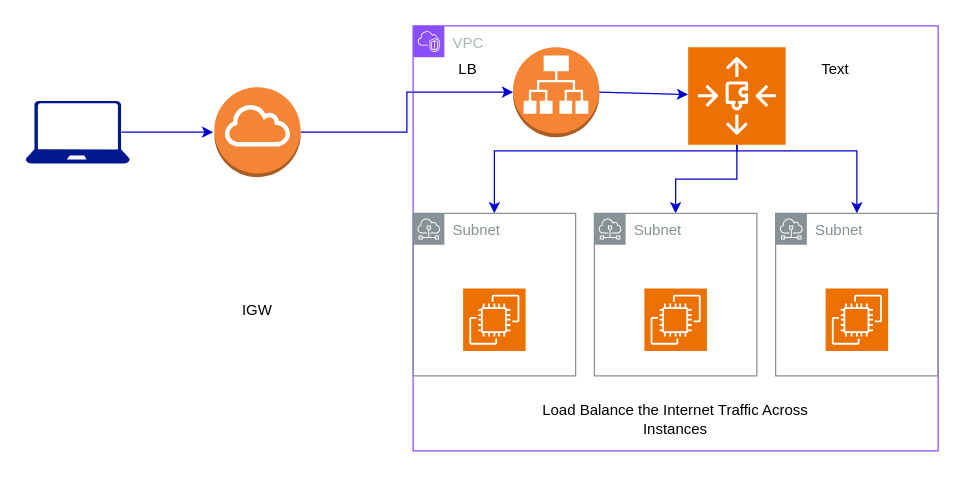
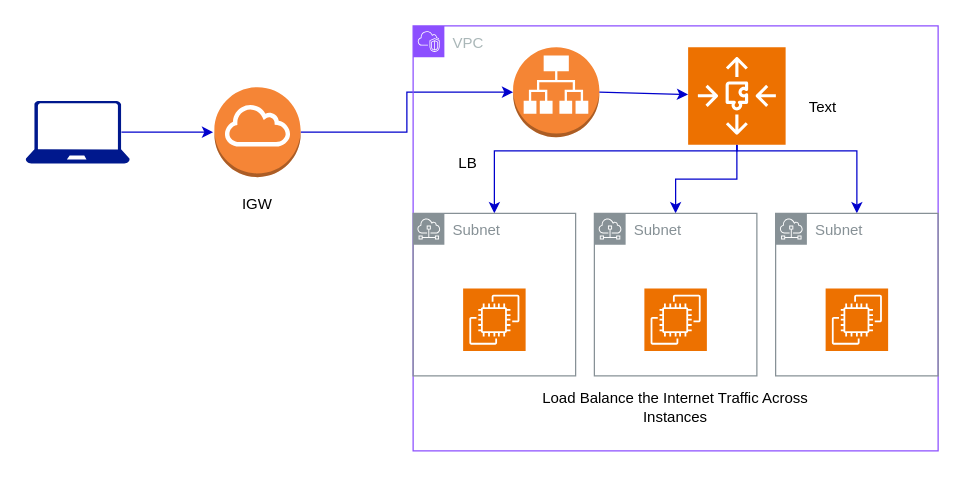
(468, 69) -> (468, 163)
(836, 69) -> (823, 107)
(258, 311) -> (258, 205)
(676, 419) -> (676, 407)
